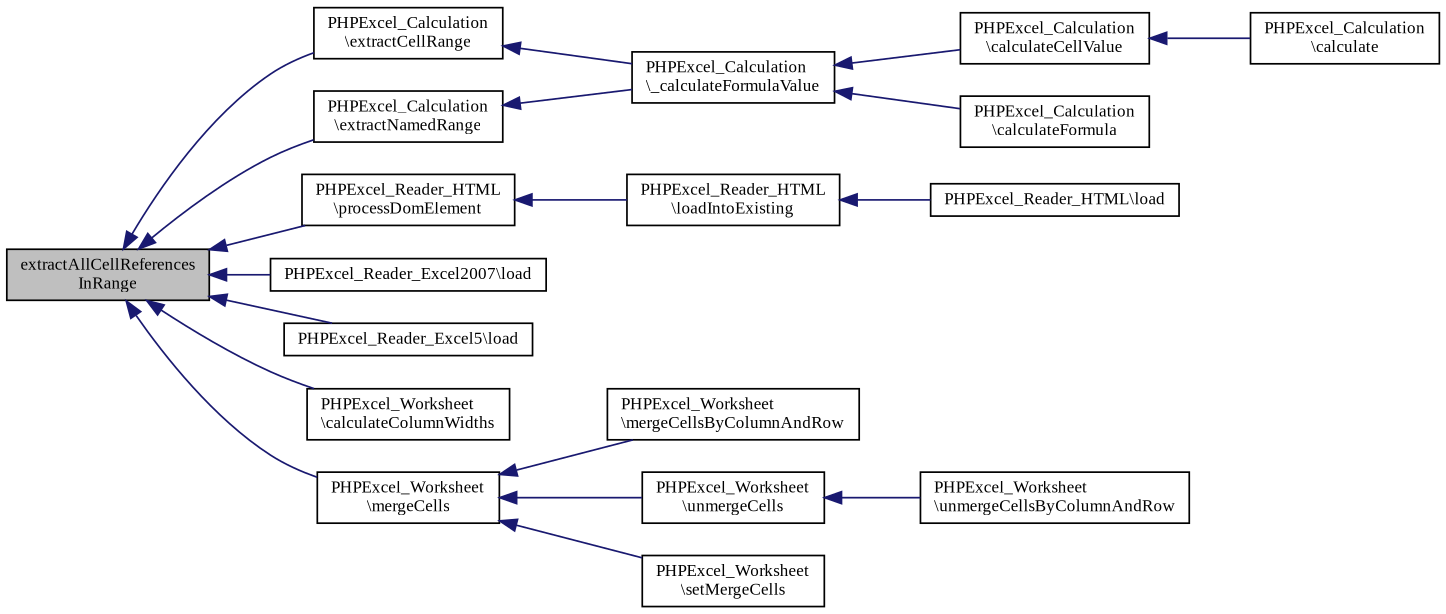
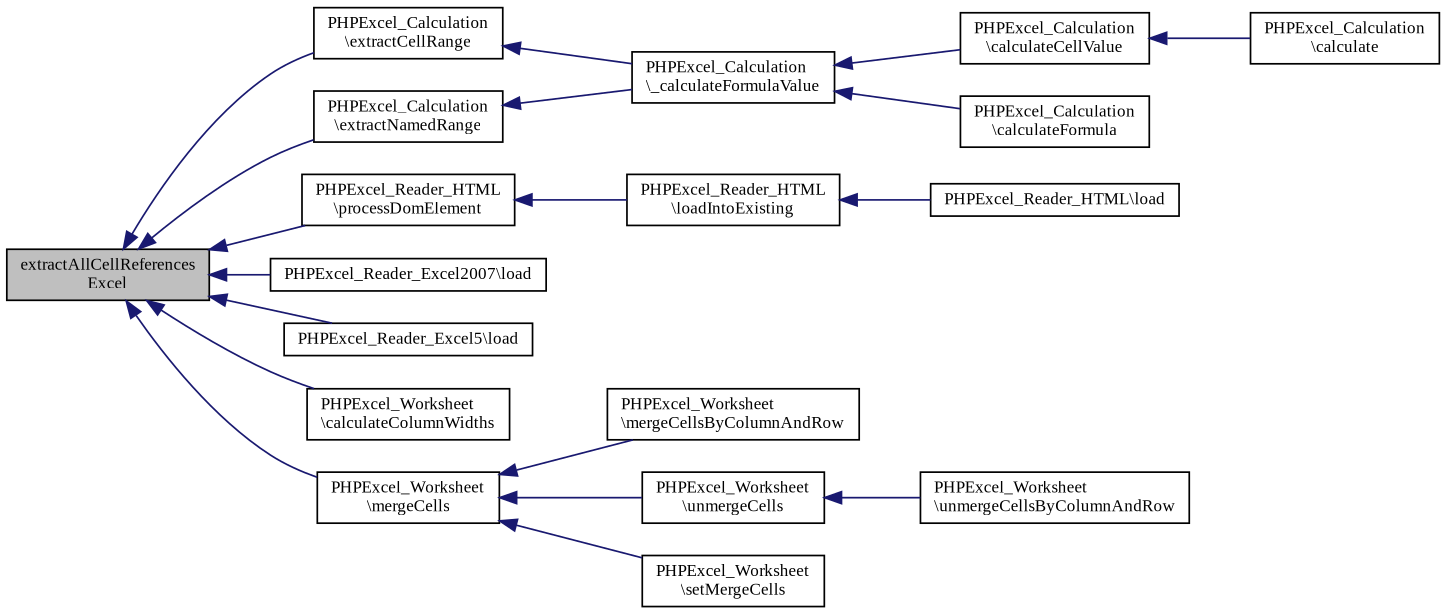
(108, 275) -> (108, 275)
